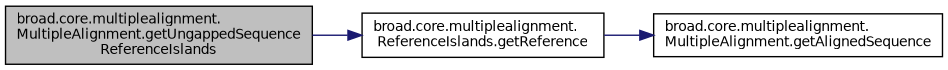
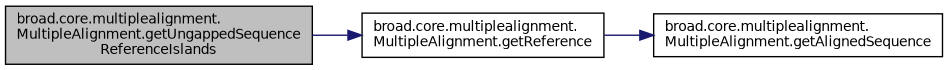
(483, 35) -> (483, 35)
